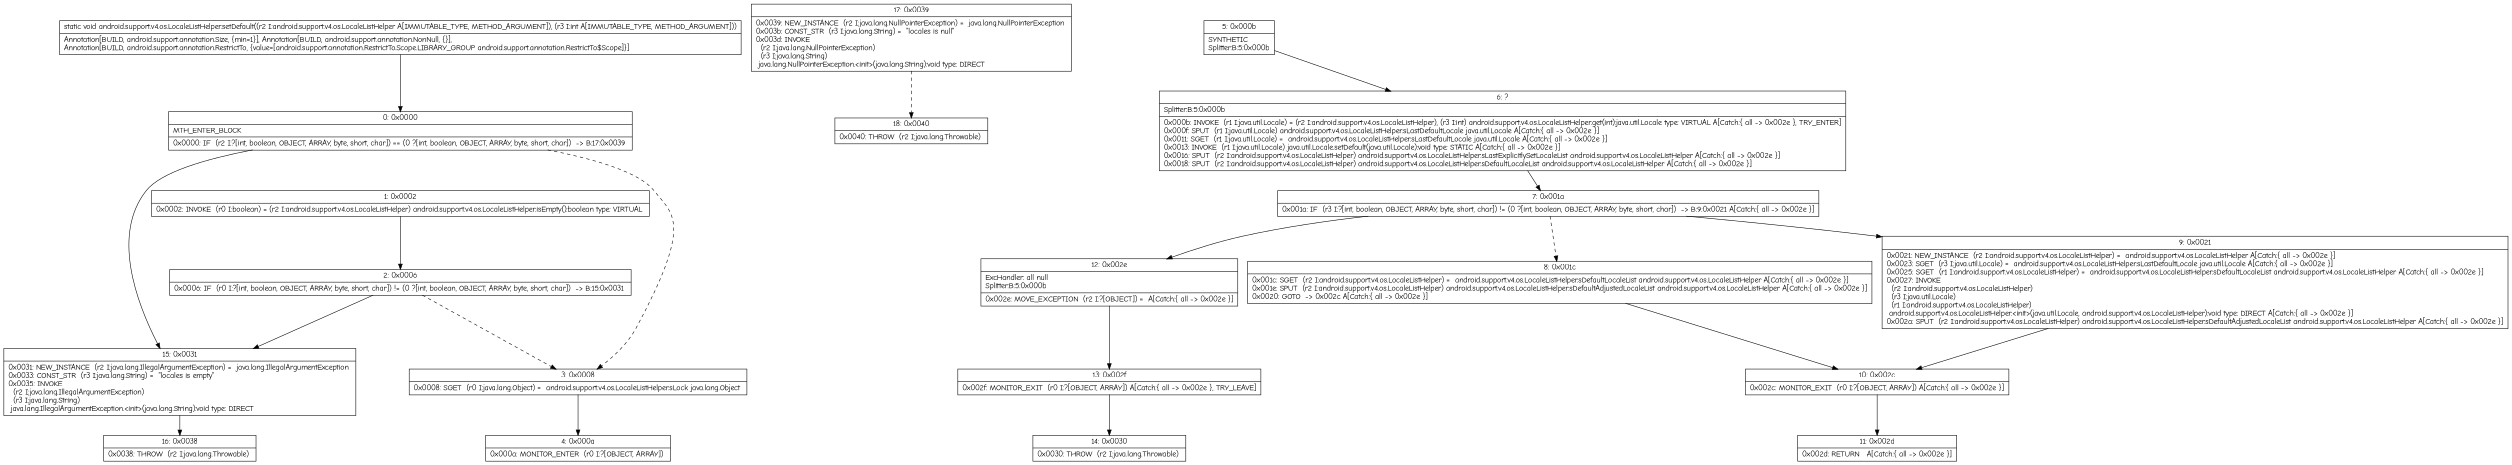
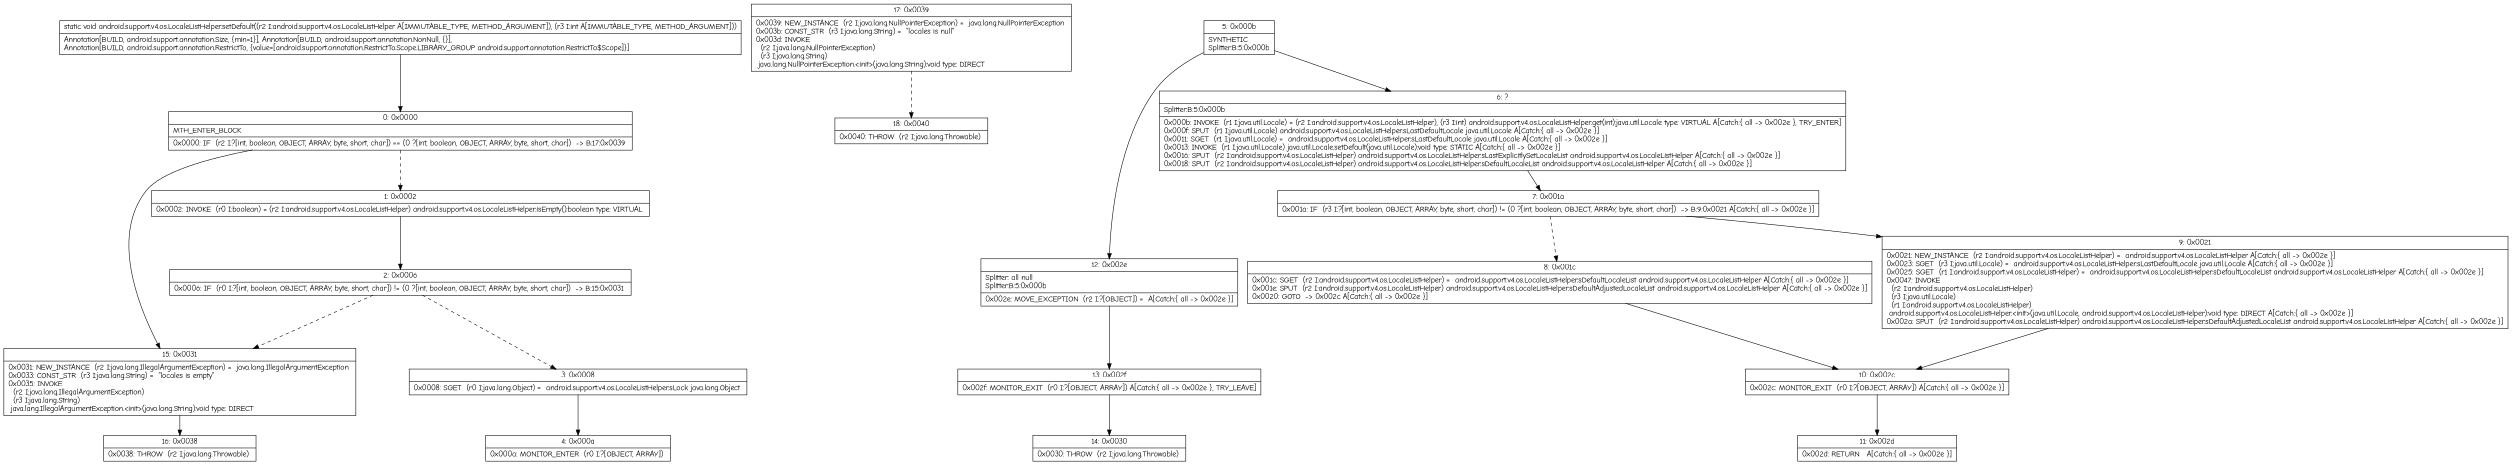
(674, 228) -> (400, 168)
(1269, 231) -> (1130, 139)
(1017, 278) -> (1009, 278)
(1916, 280) -> (1916, 280)
(316, 321) -> (316, 321)
